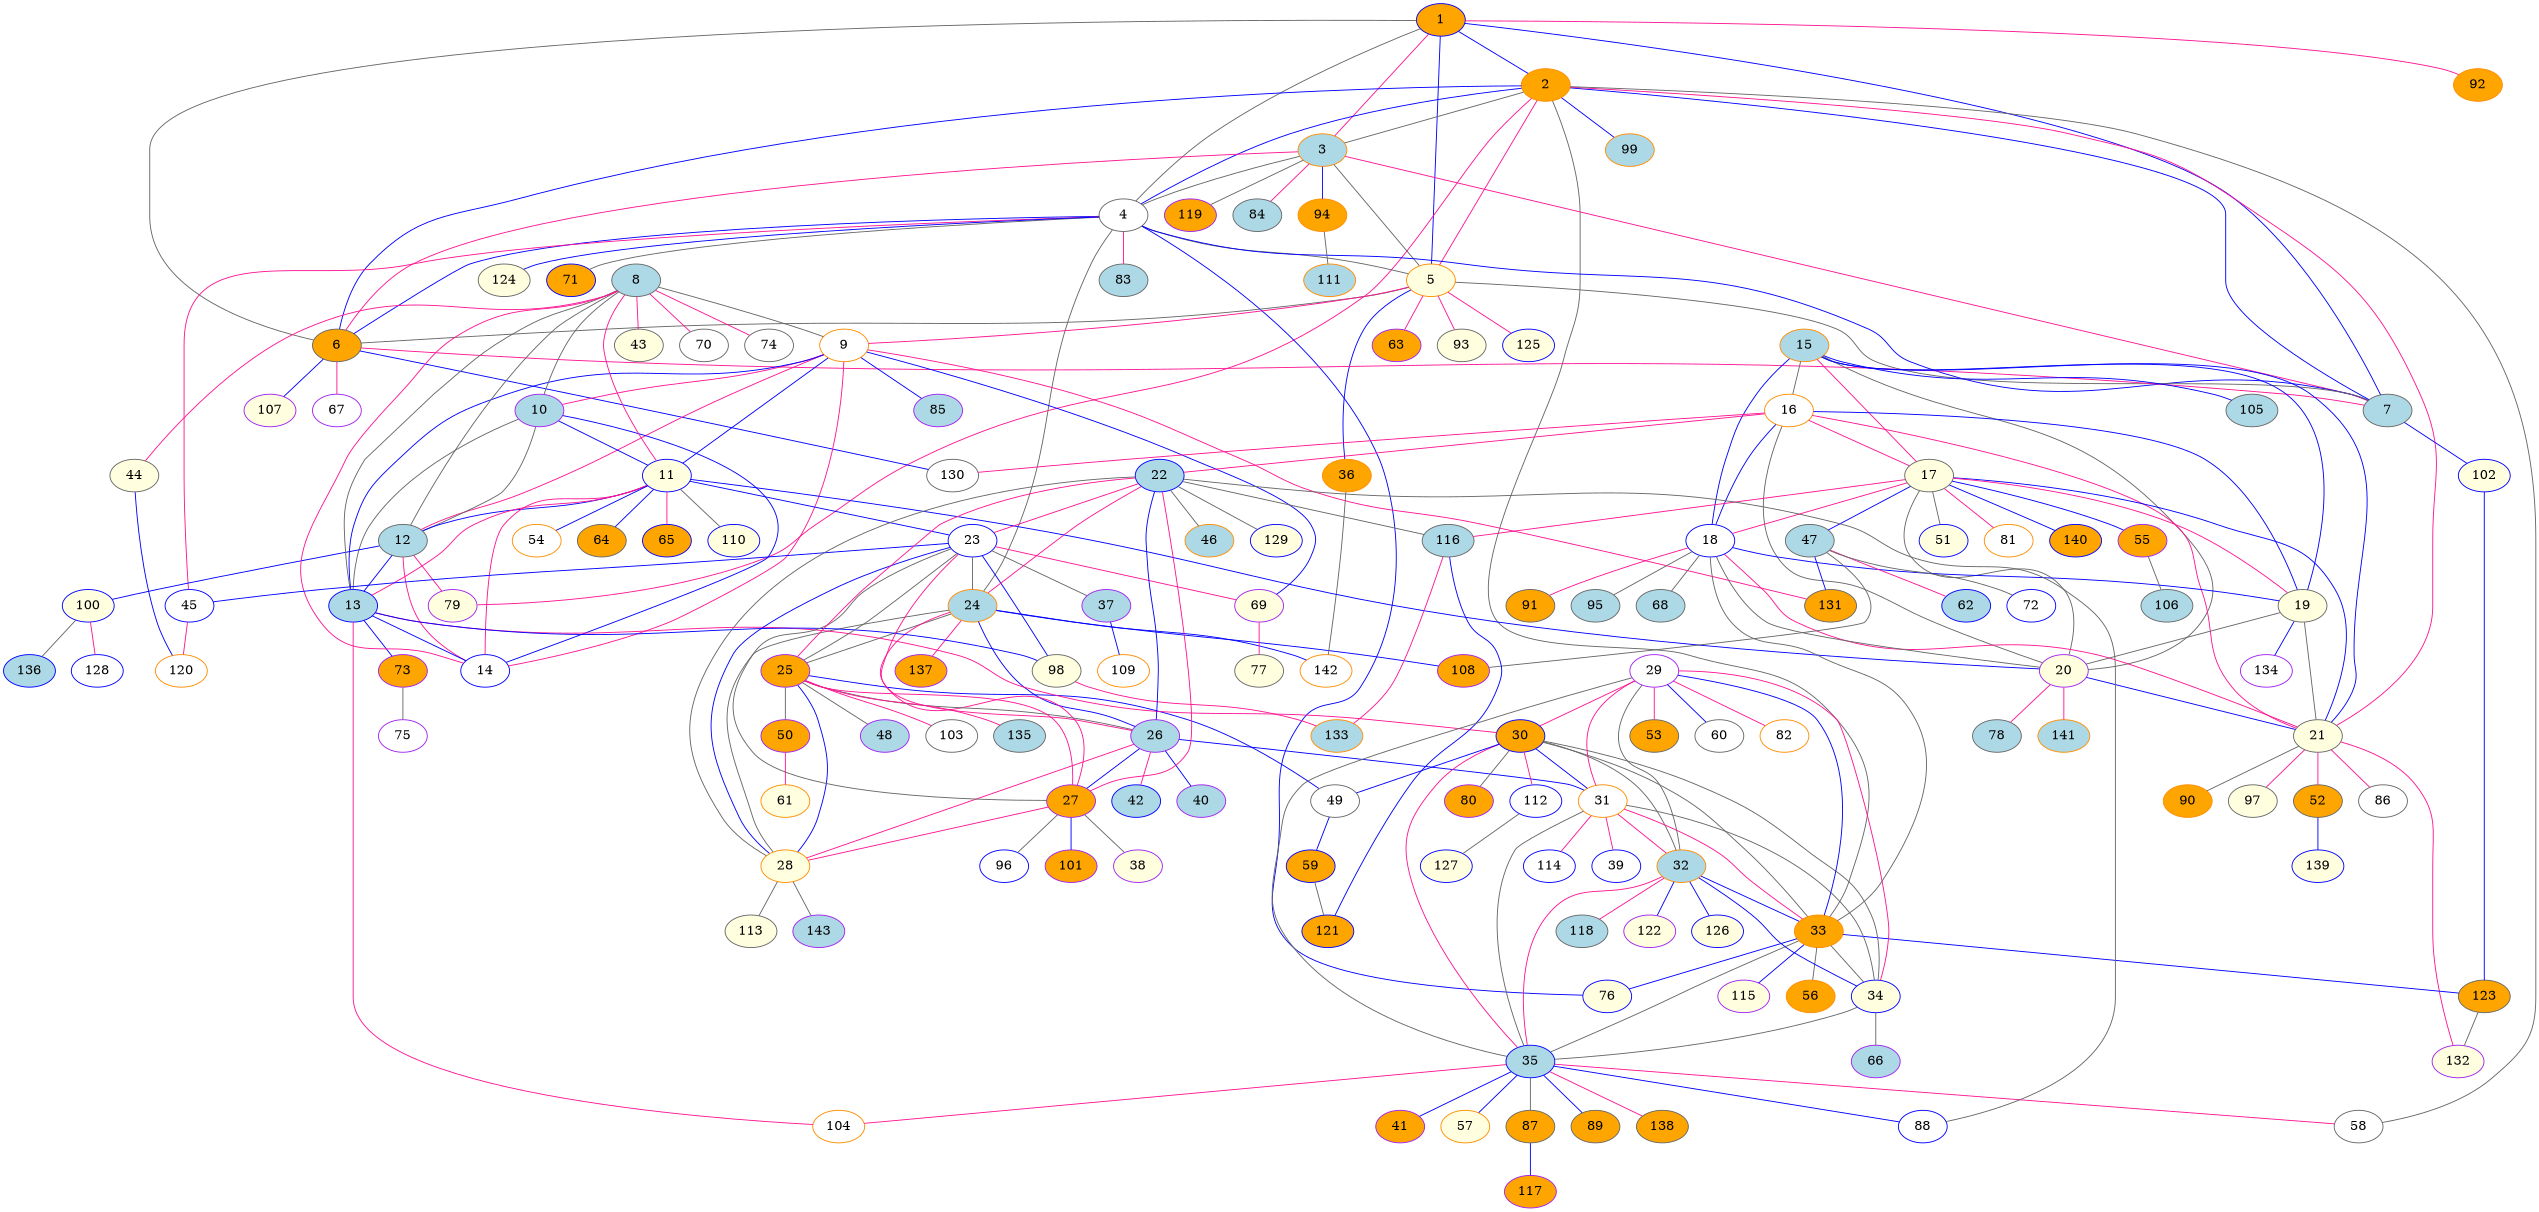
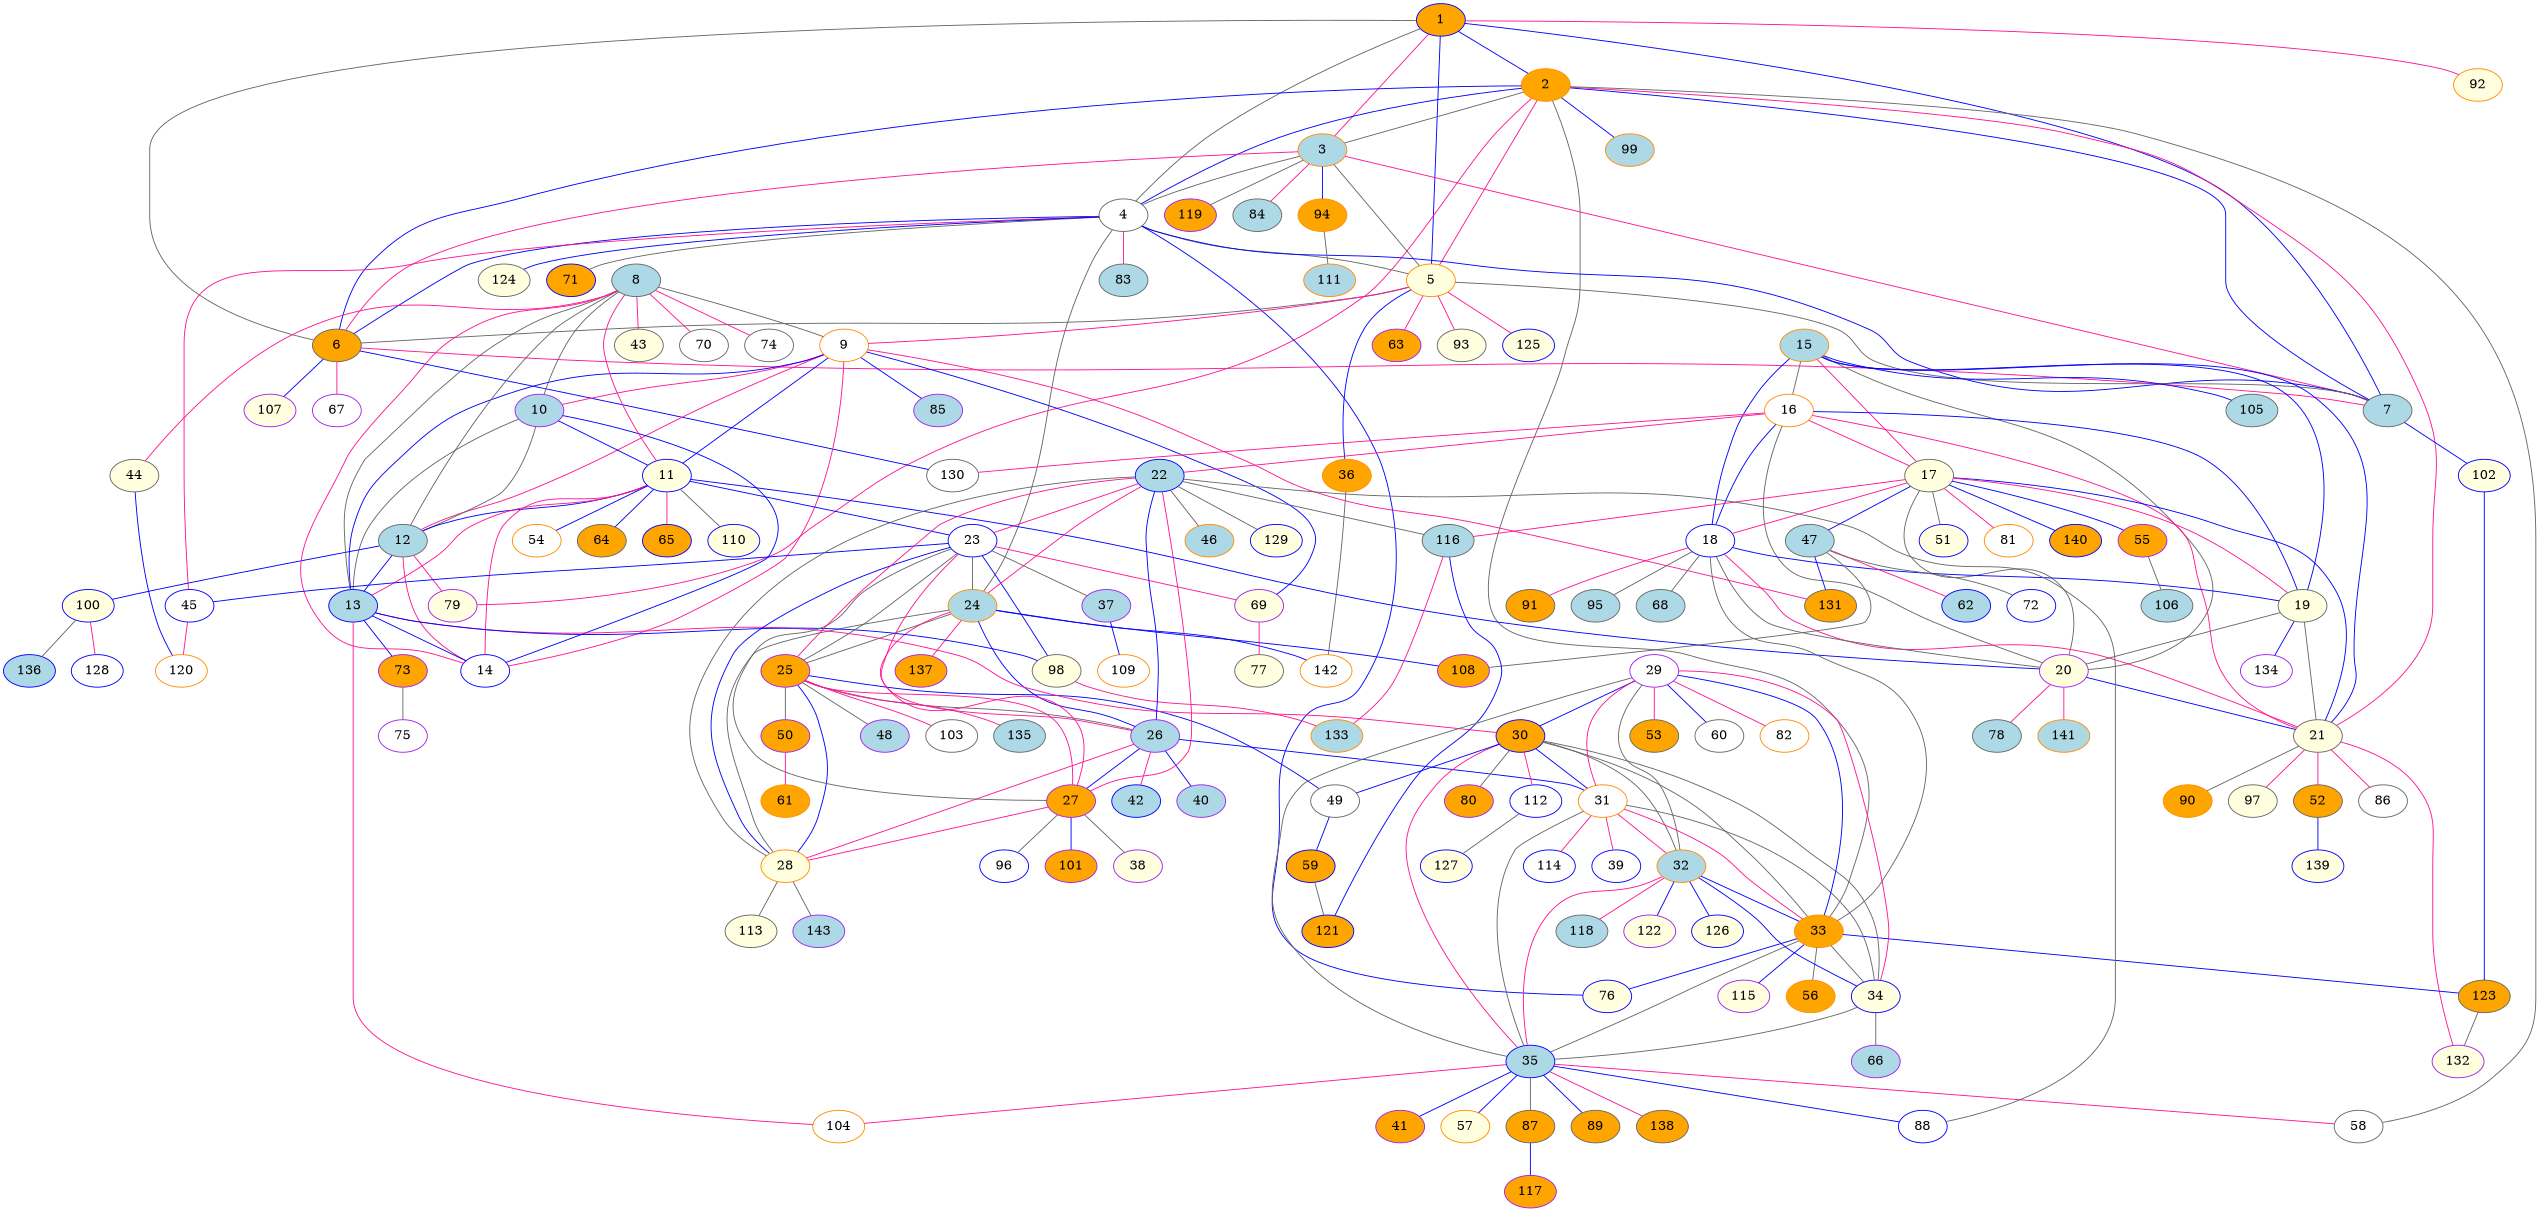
(2478, 85) -> (2478, 85)
(1587, 703) -> (1587, 703)
(785, 801) -> (785, 801)
